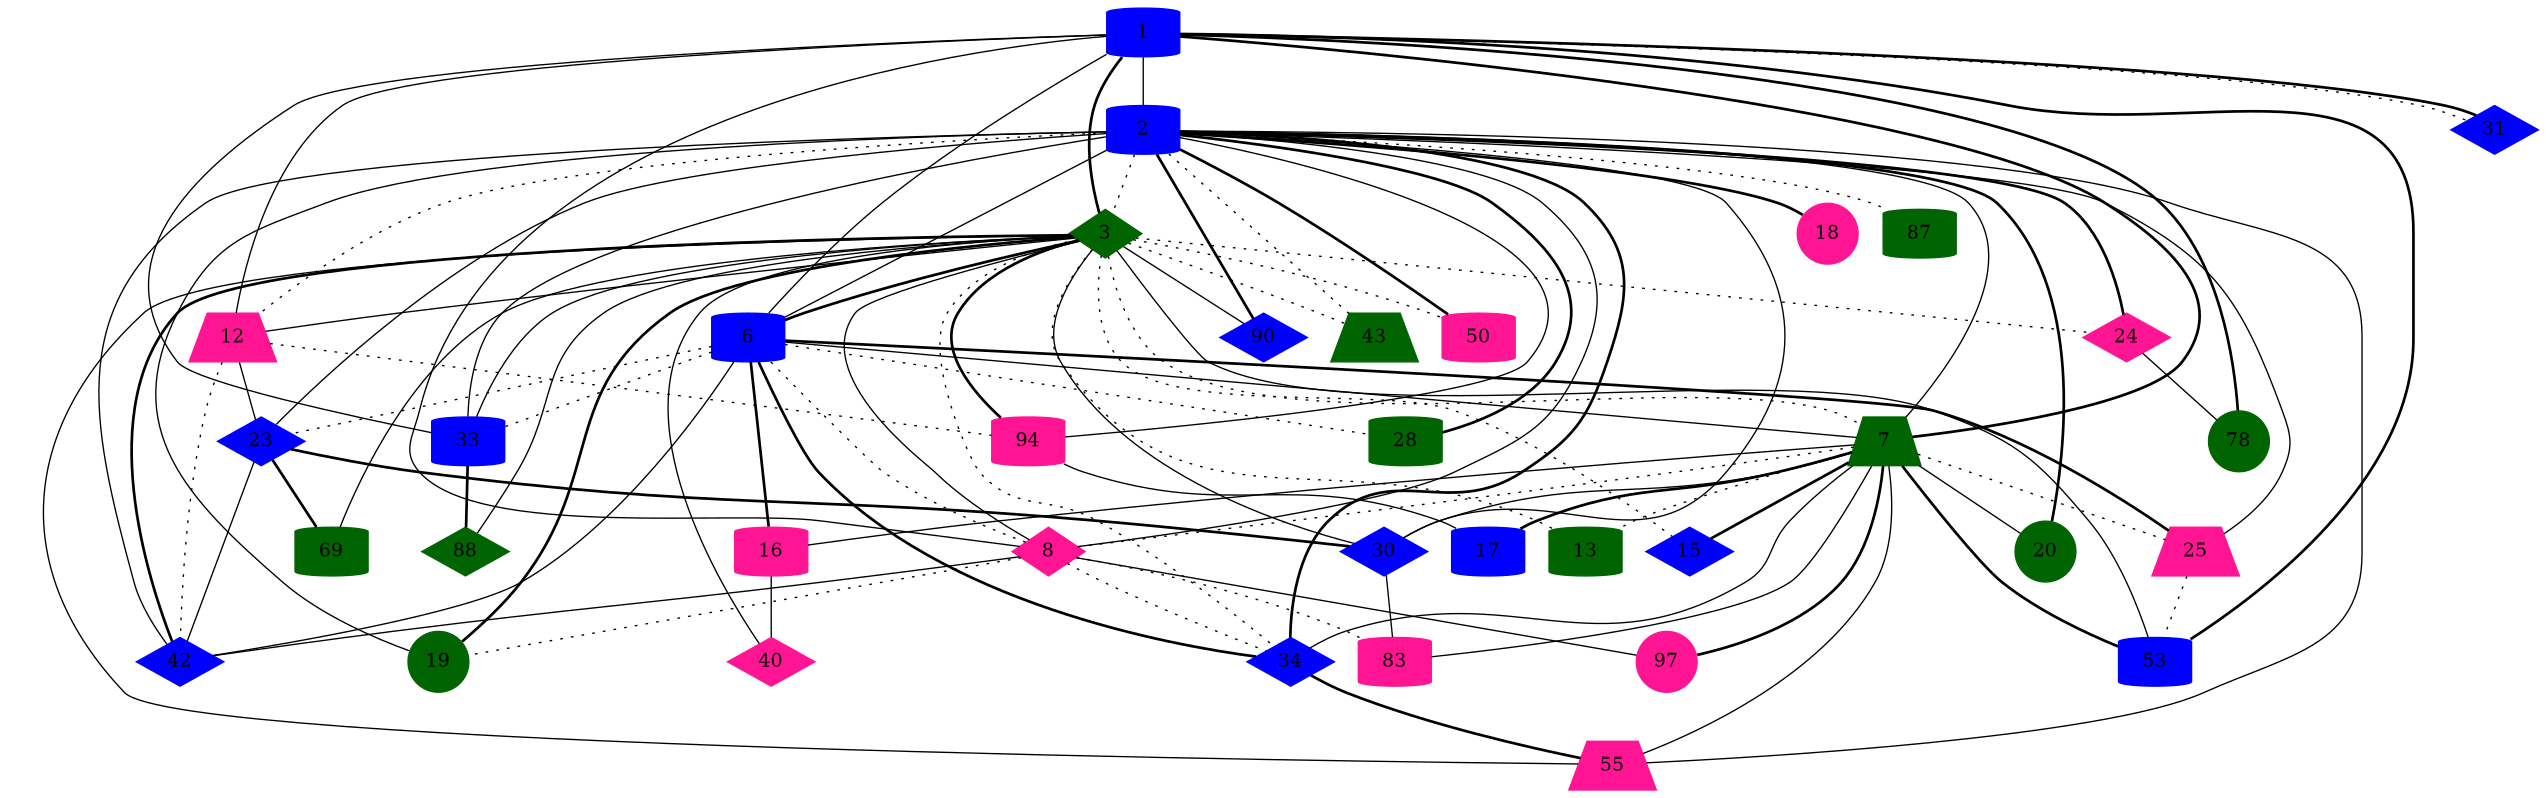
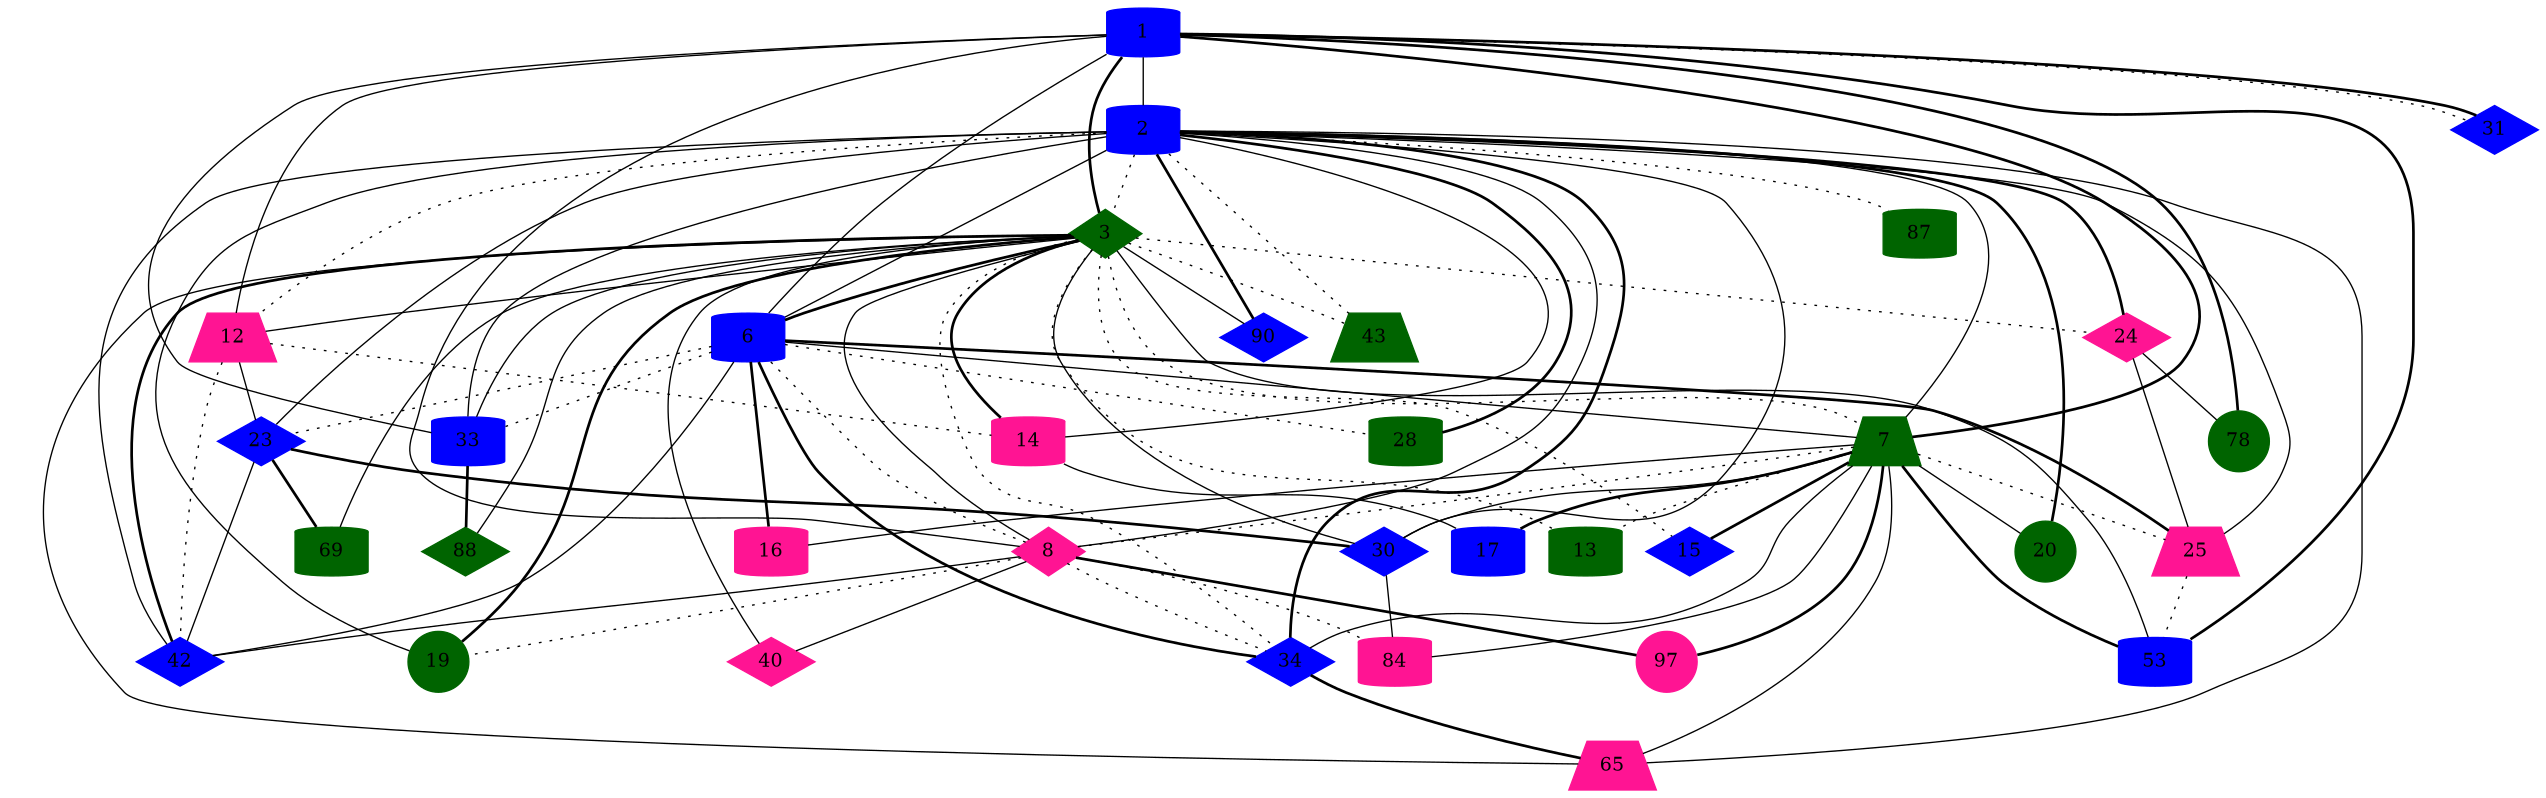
(1828, 234) -> none
(1479, 338) -> none
(1028, 441) -> (1028, 441)
none -> (2161, 443)
(1356, 606) -> (1356, 606)
(771, 611) -> (911, 606)
(1395, 662) -> (1395, 662)
(1613, 766) -> (1613, 766)
